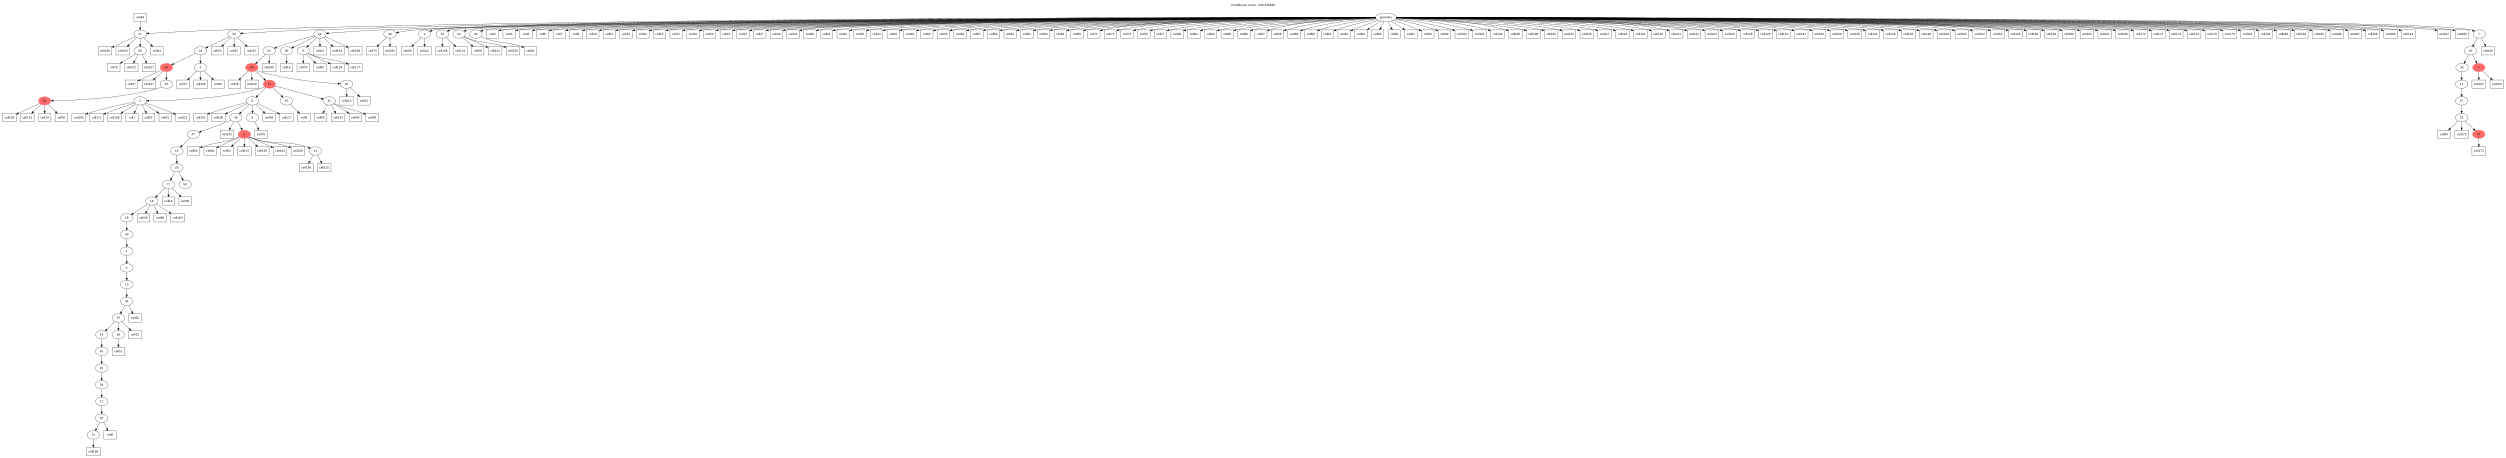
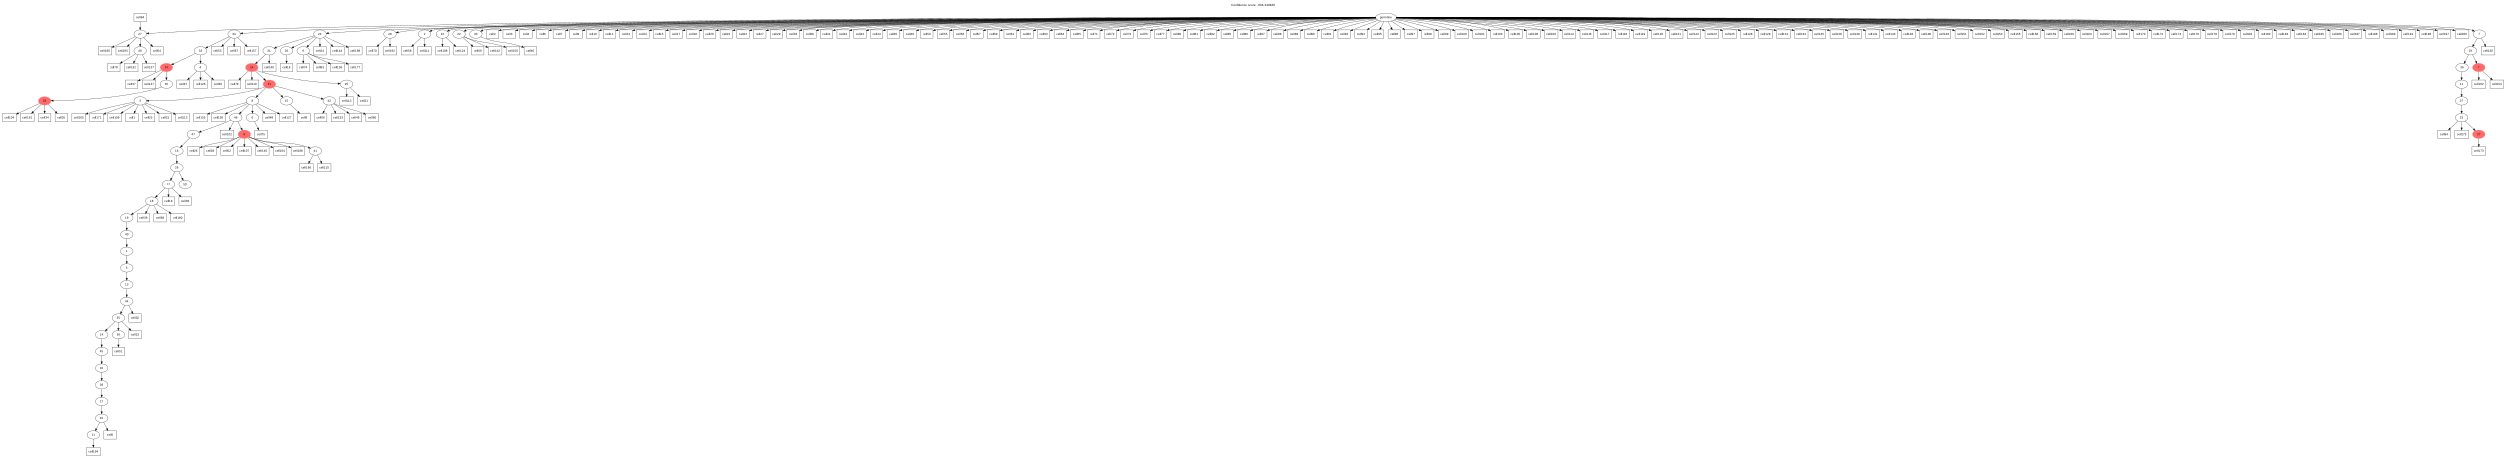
none -> (2426, 34)
